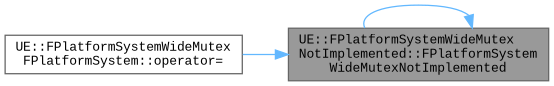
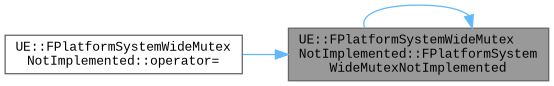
(124, 54) -> (124, 54)
